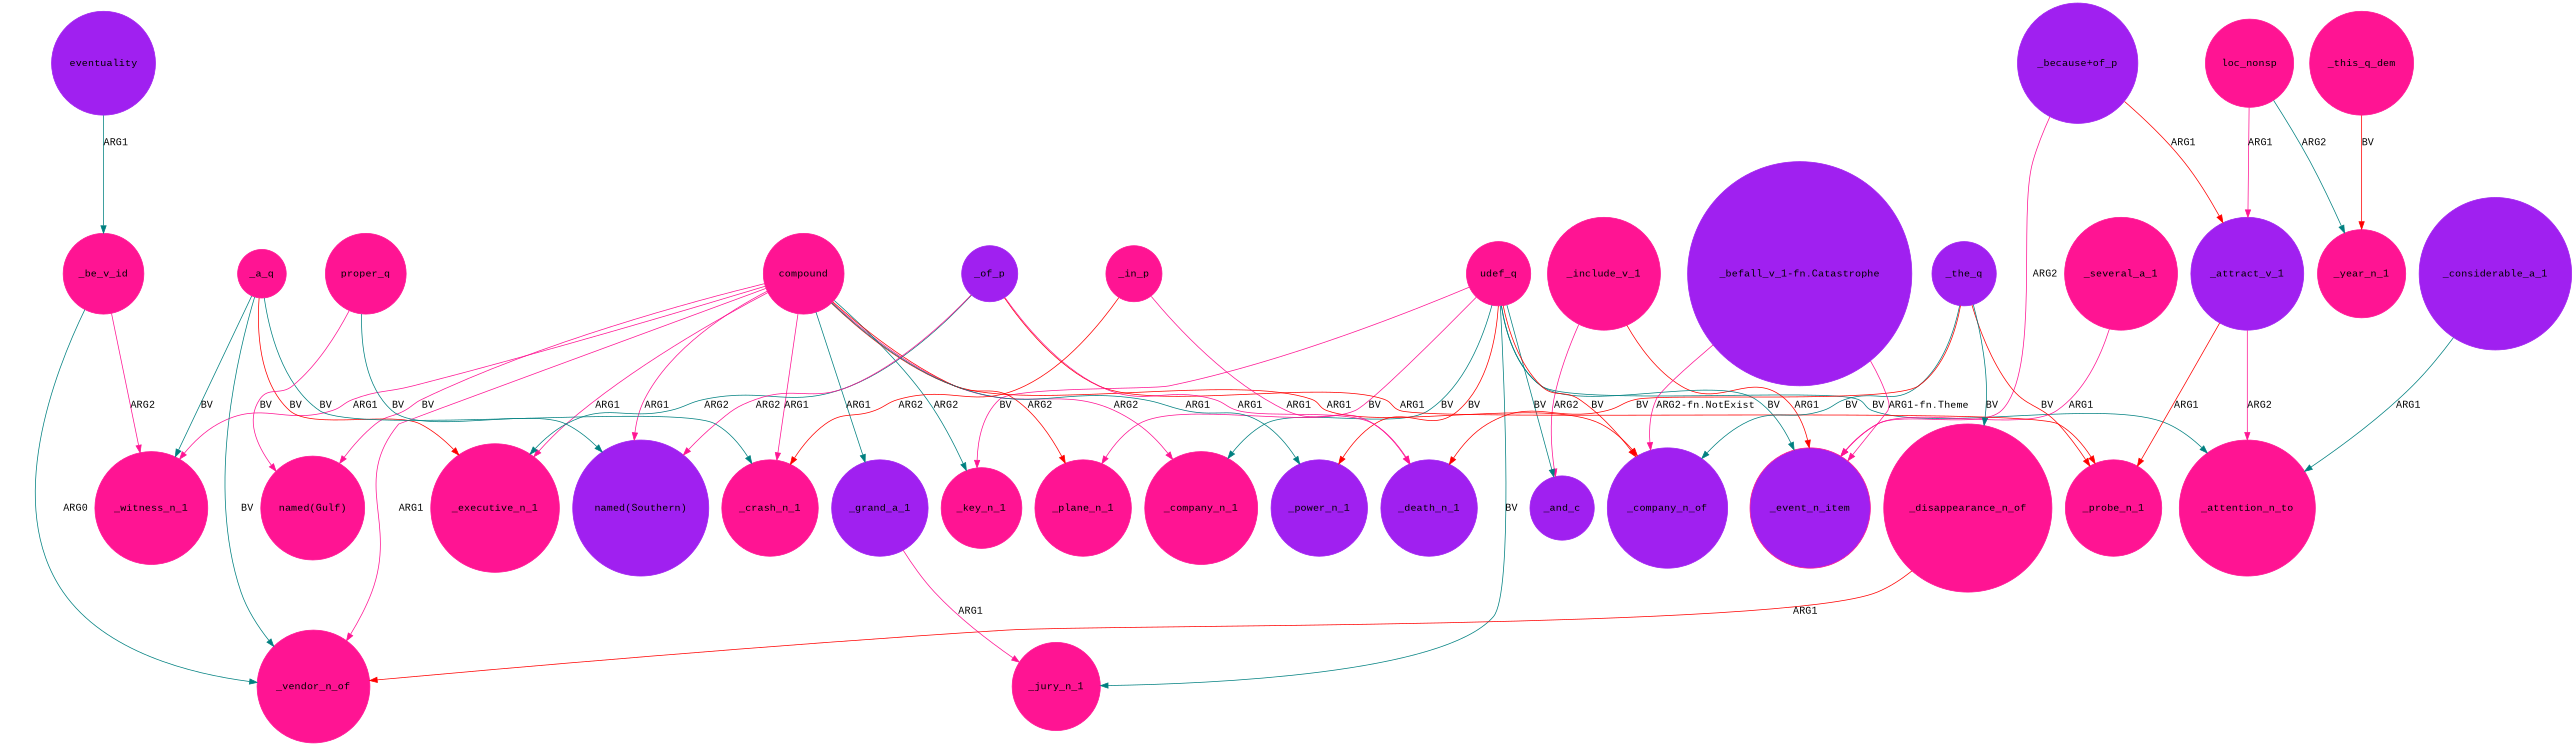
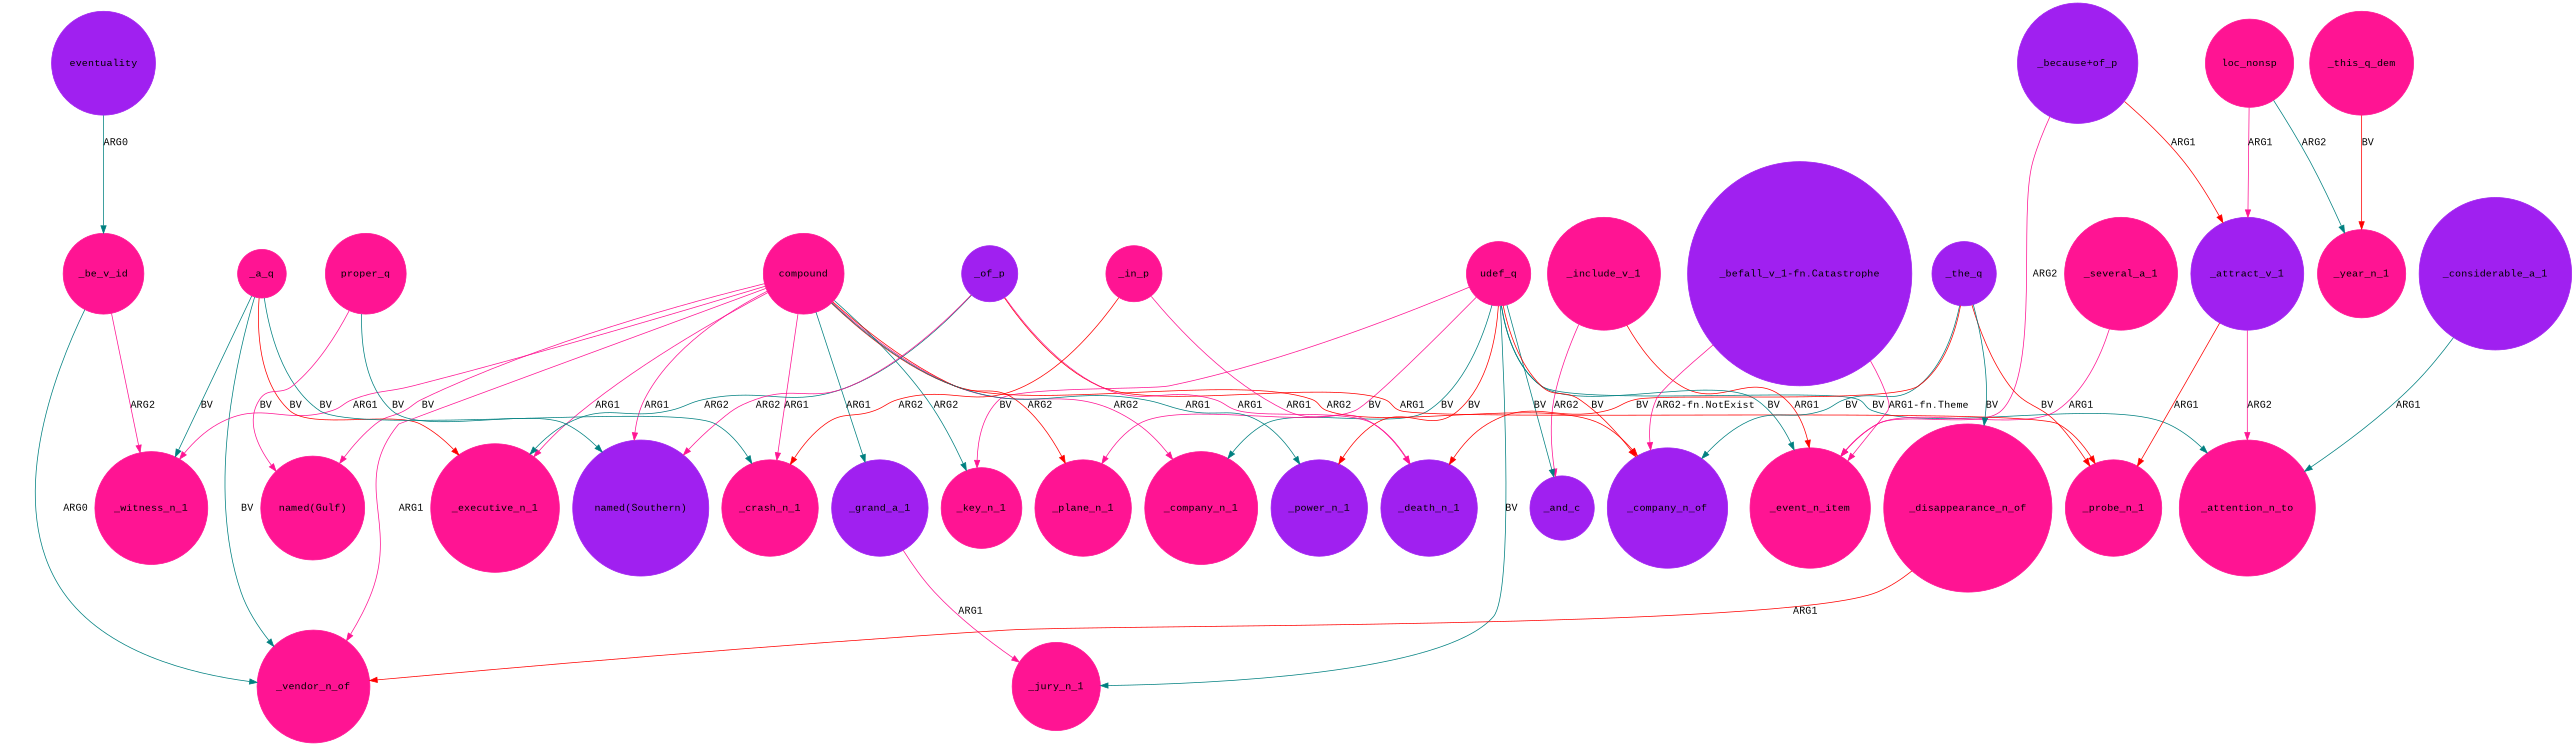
(116, 142) -> (116, 142)
(1339, 405) -> (1339, 405)
(1810, 508) -> (1810, 508)
